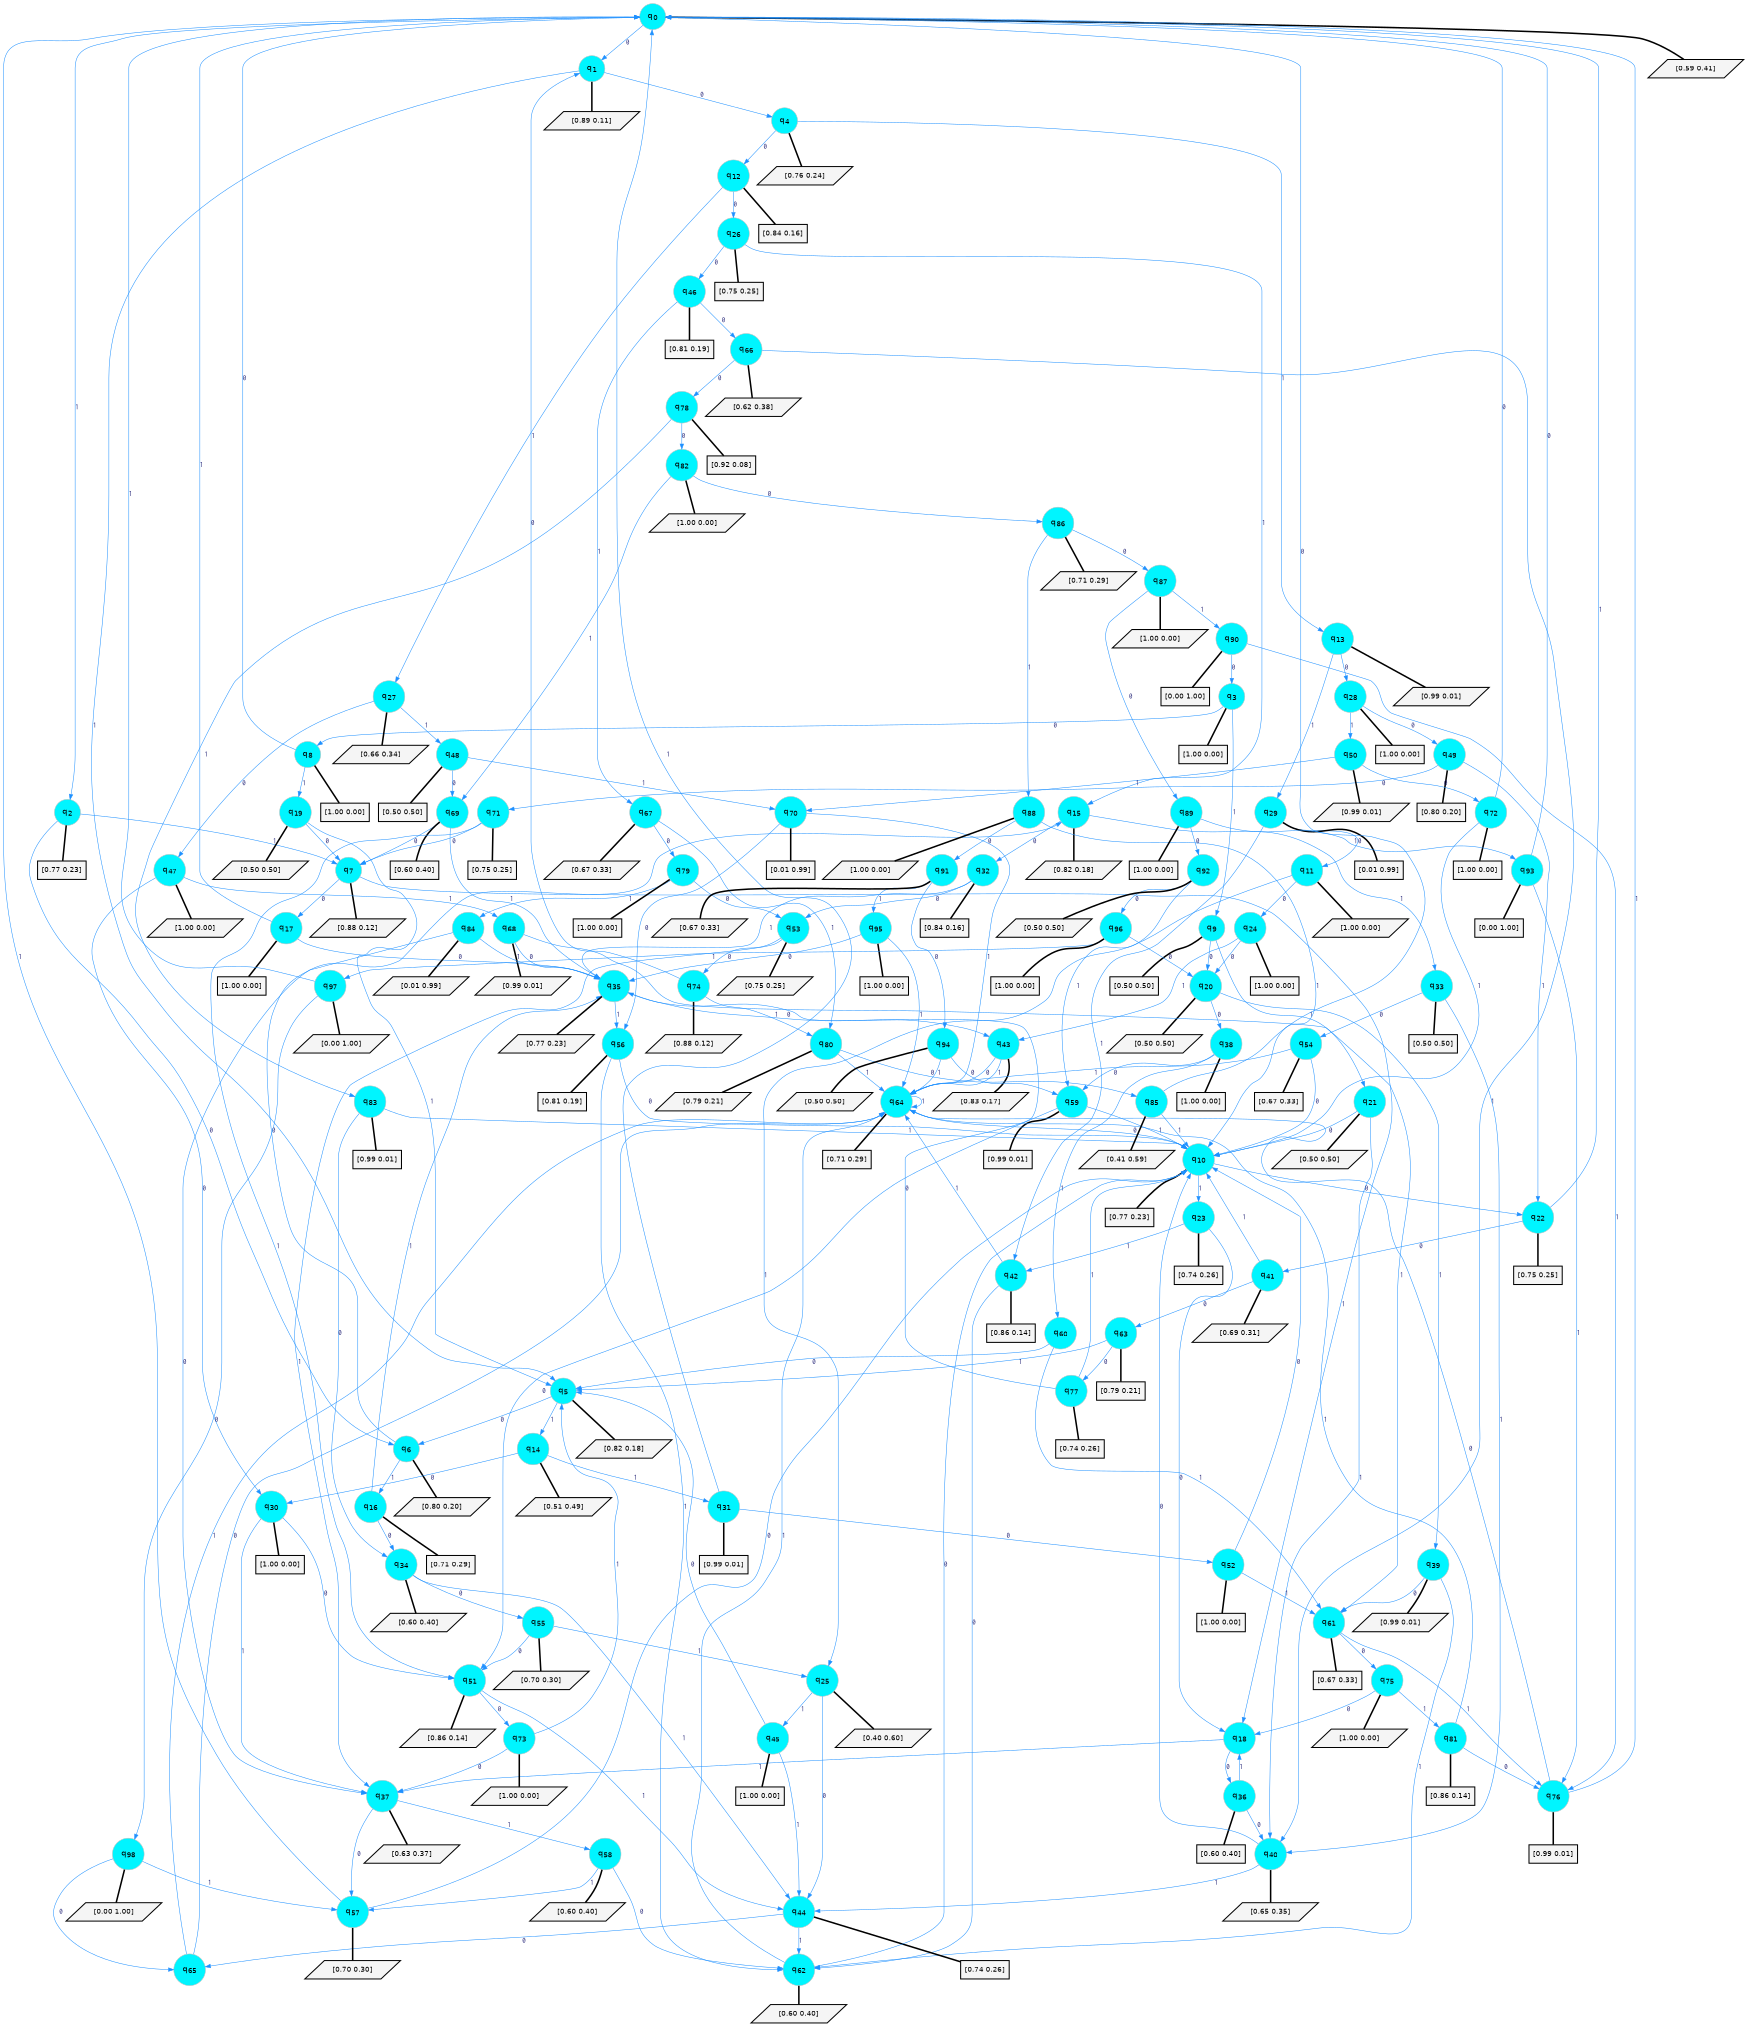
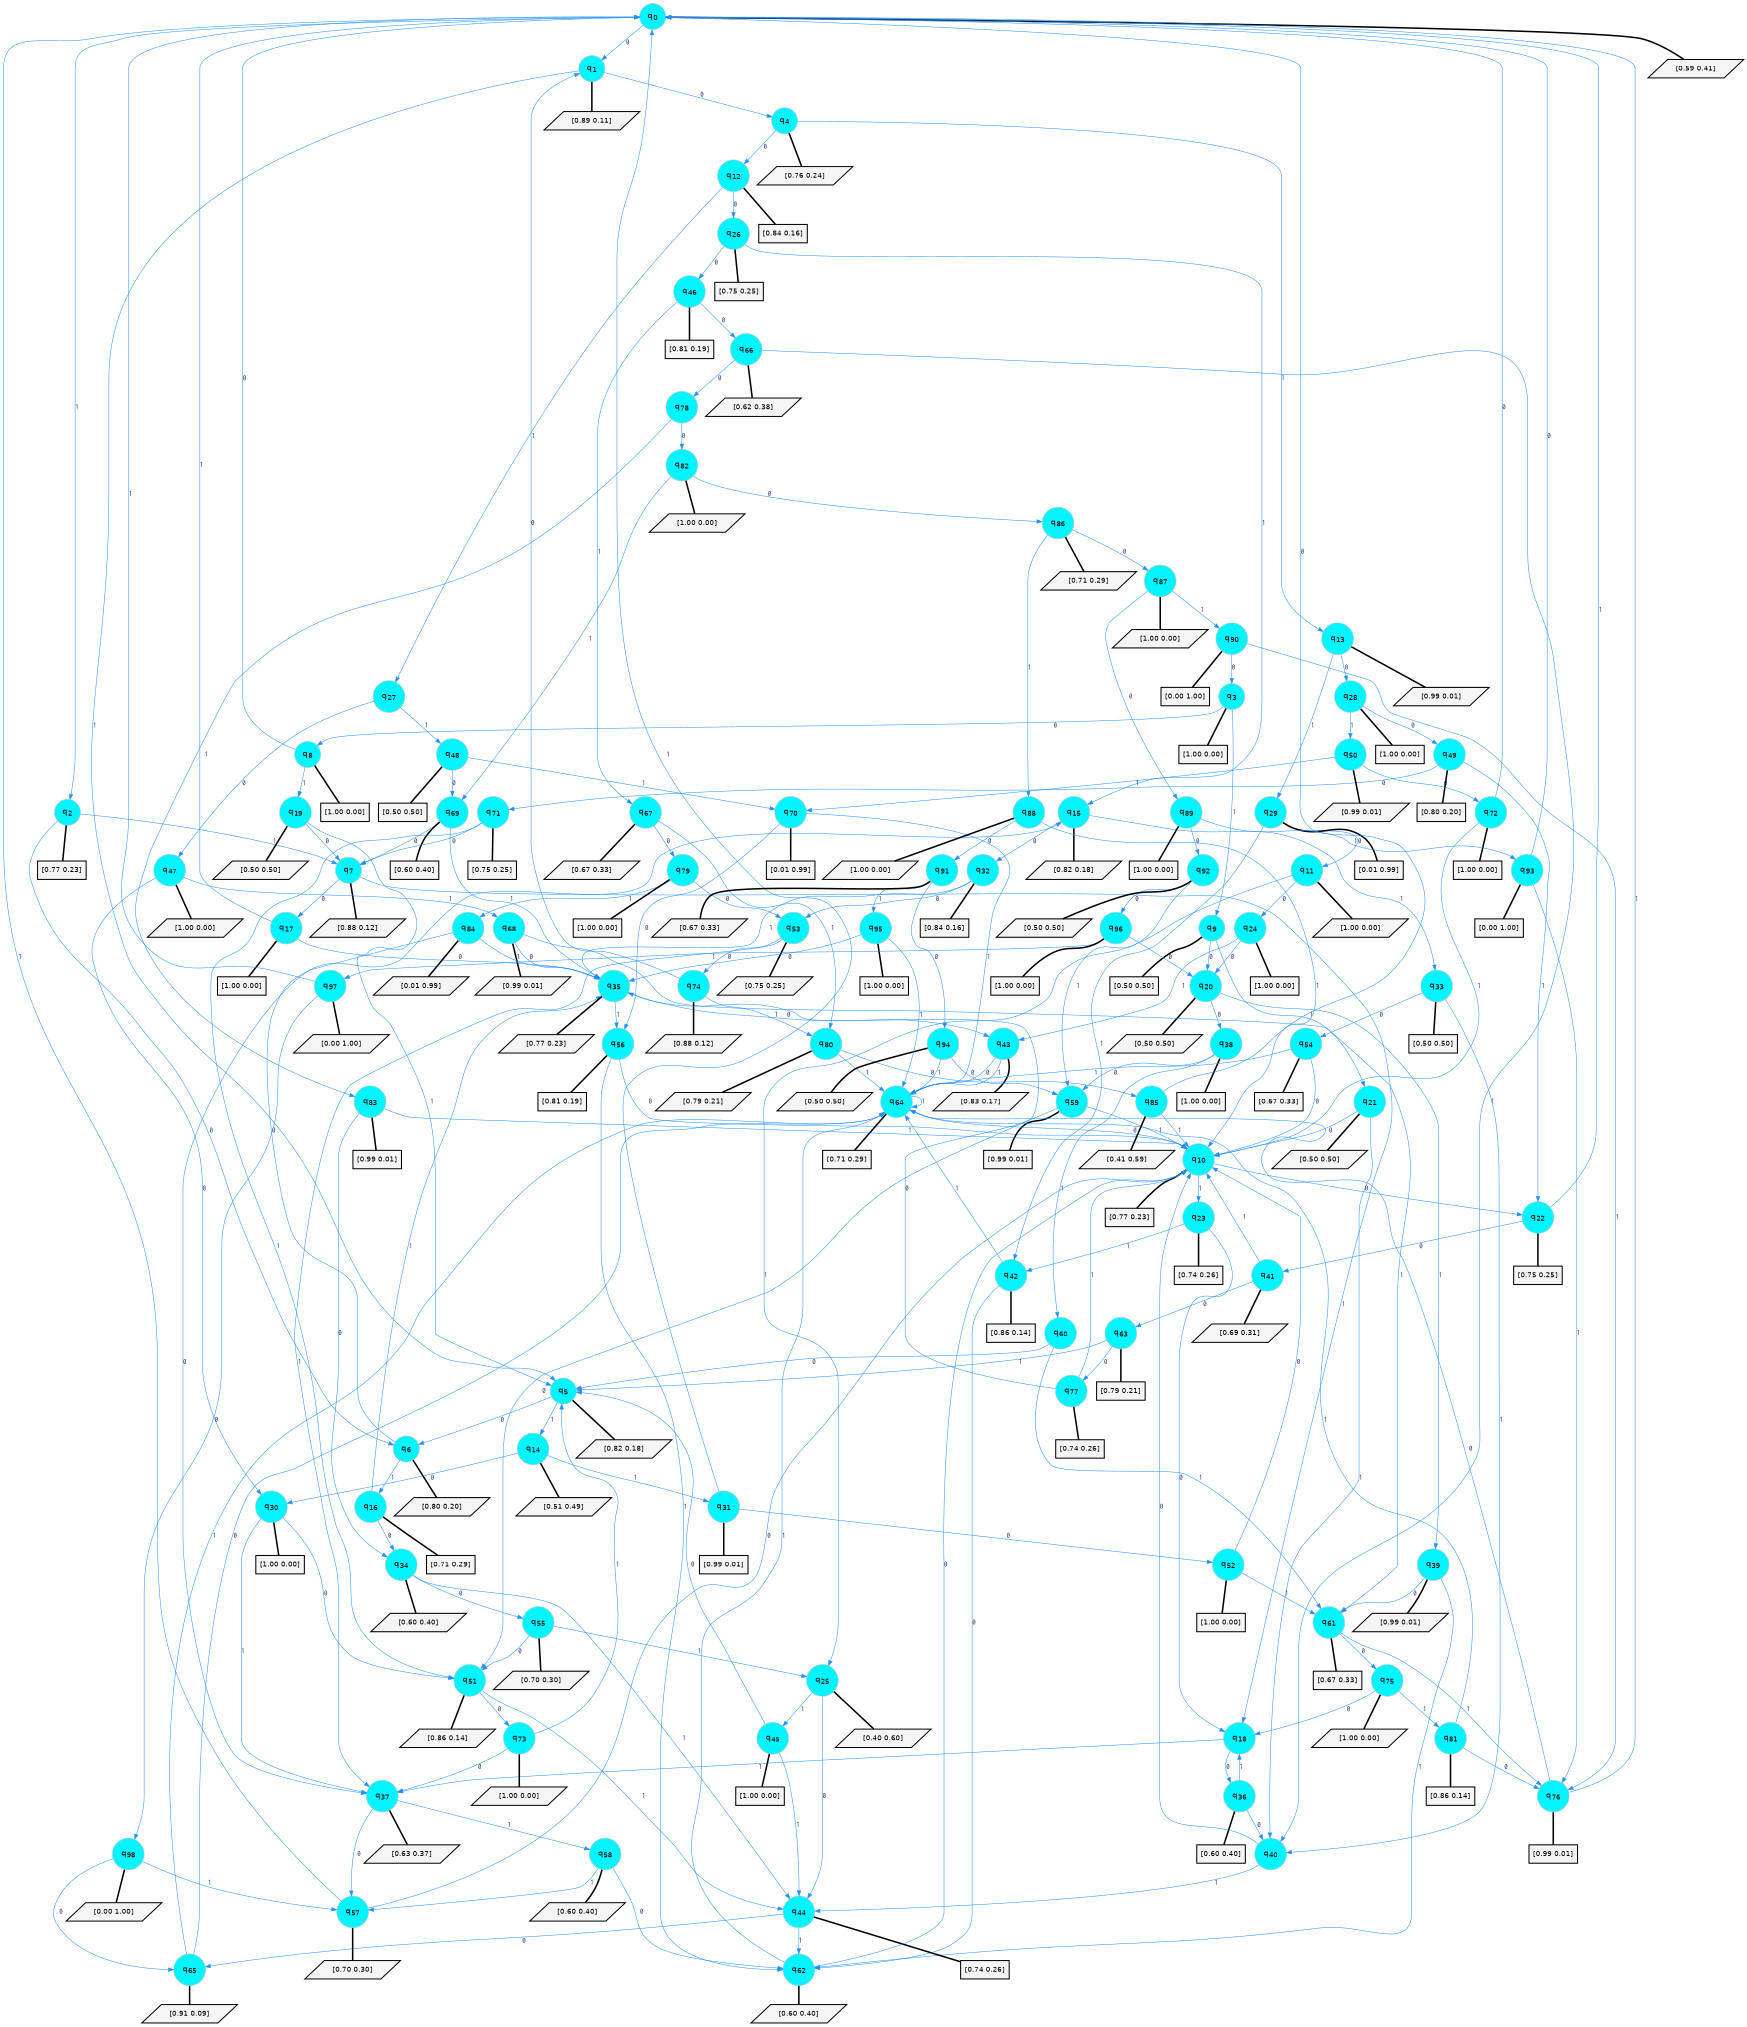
(731, 465) -> none
(381, 755) -> none
(1271, 1912) -> none
none -> (190, 2014)
